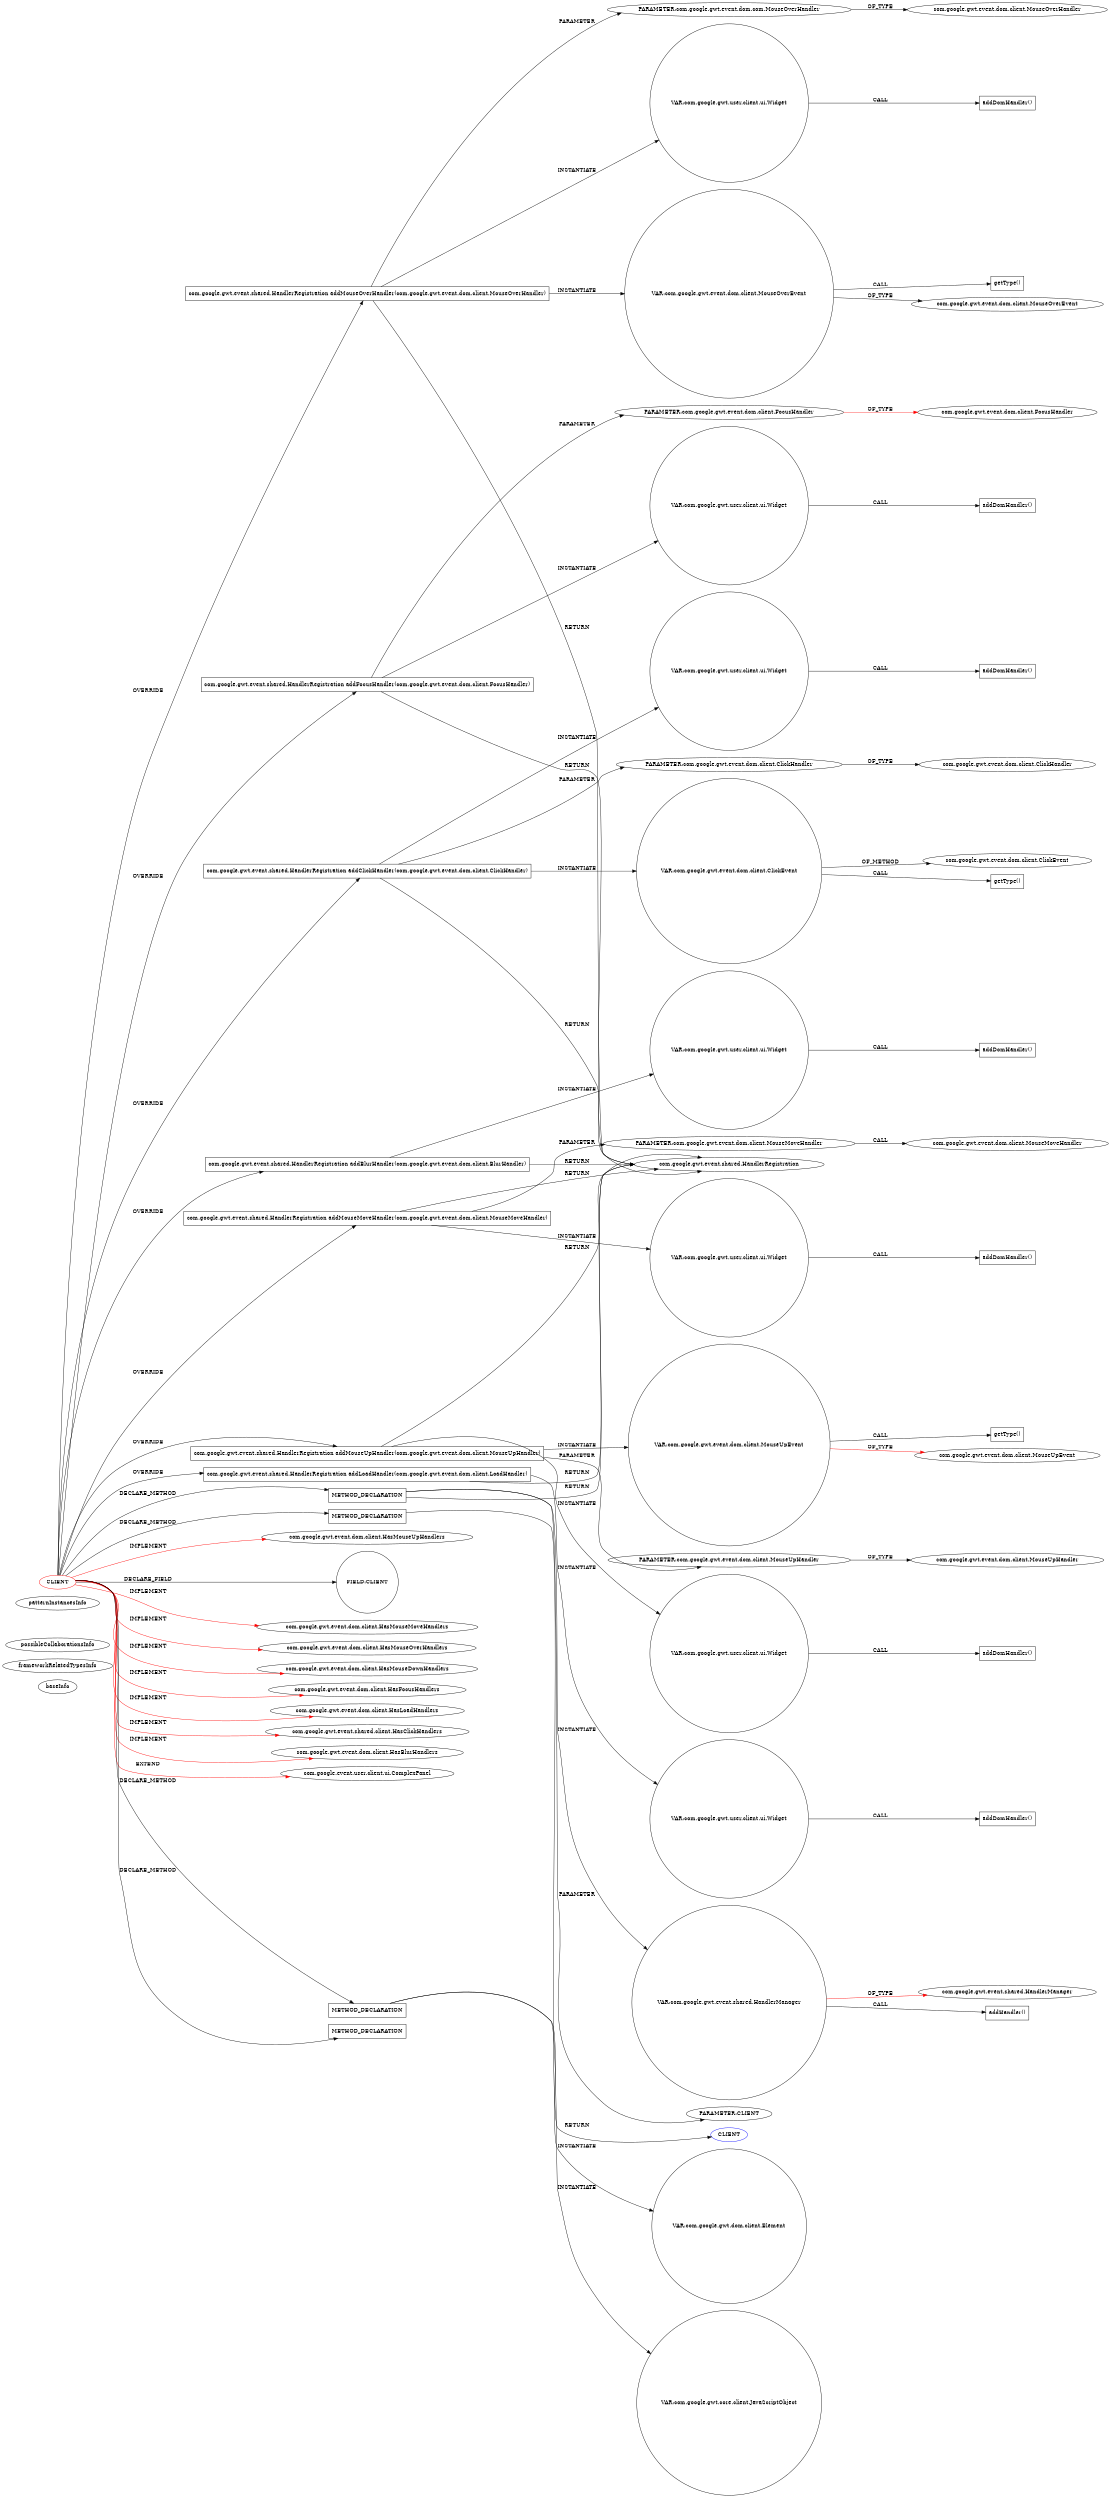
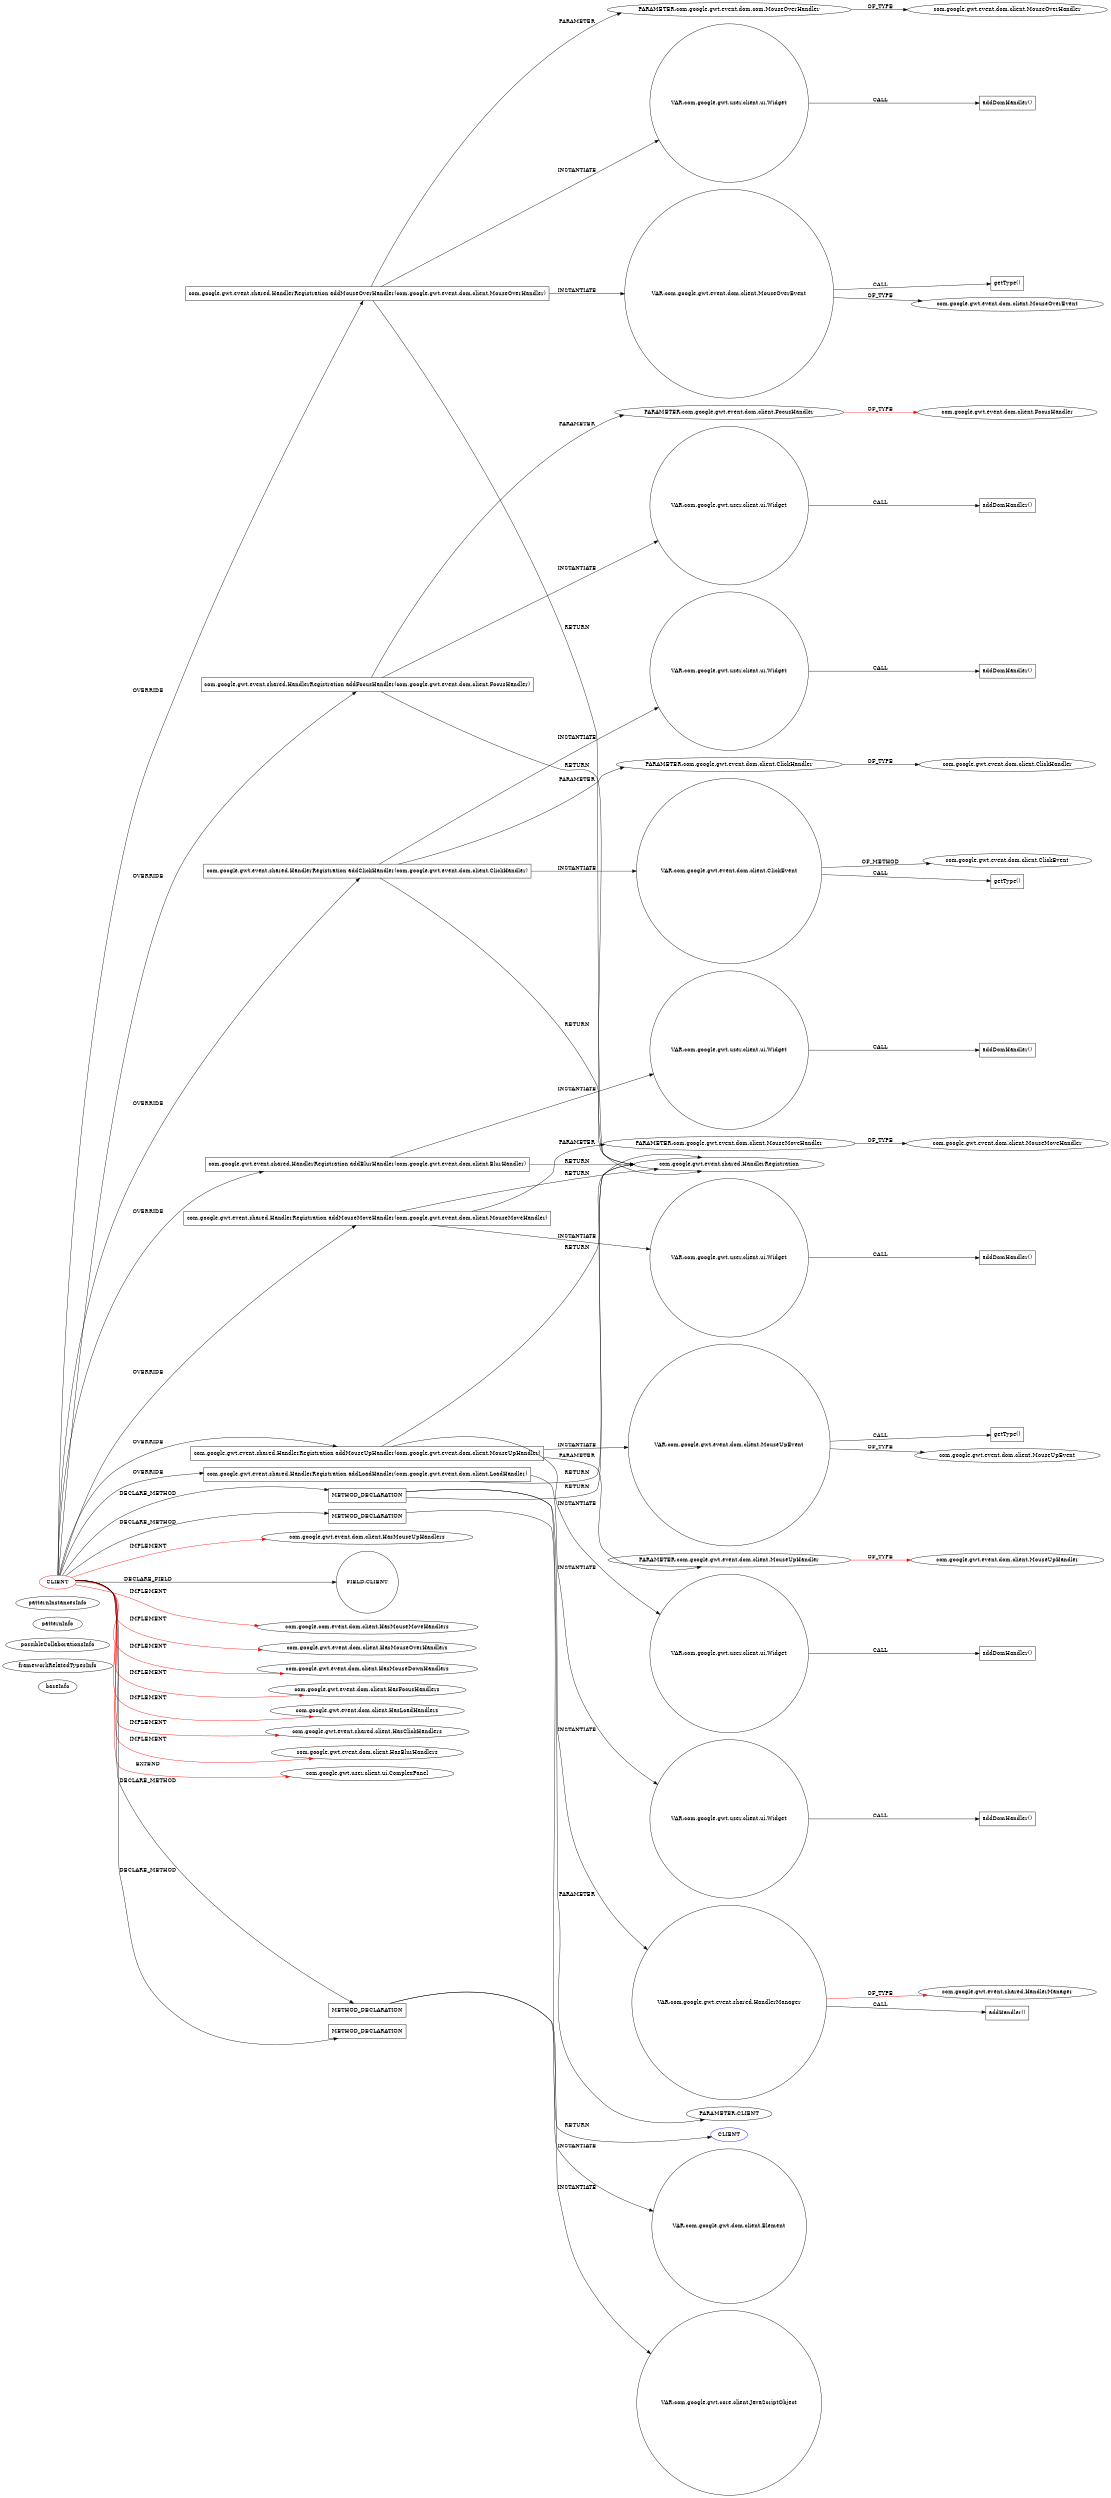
(881, 1141) -> (881, 1141)
(875, 1450) -> (875, 1450)
(879, 1560) -> (879, 1560)
none -> (58, 1624)
(367, 1627) -> (367, 1627)
(367, 1774) -> (367, 1774)
